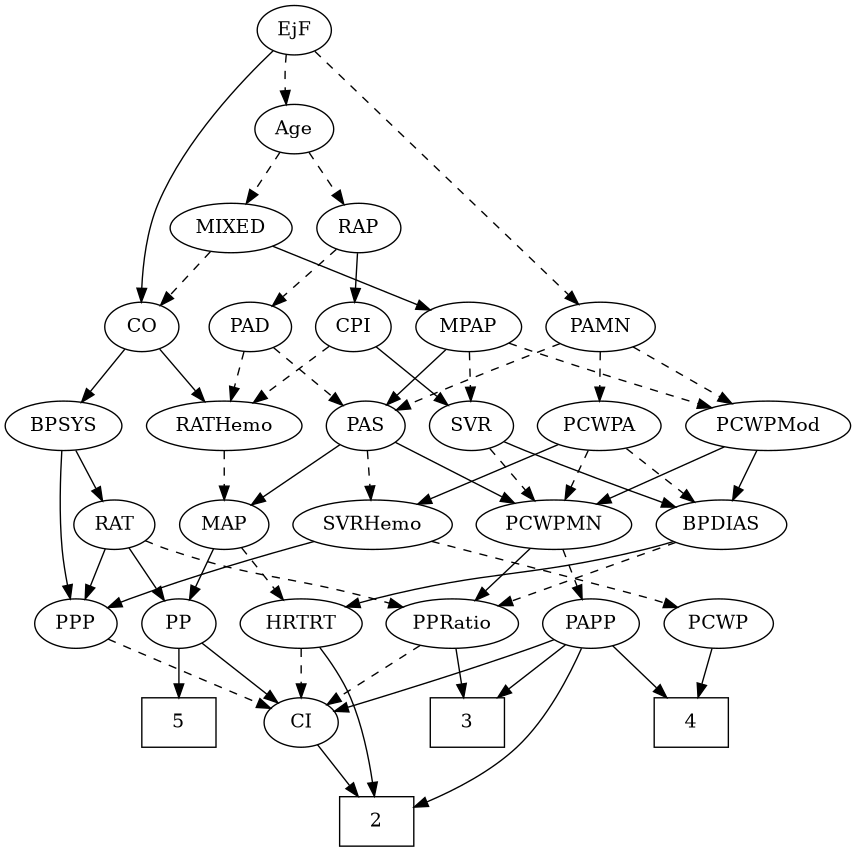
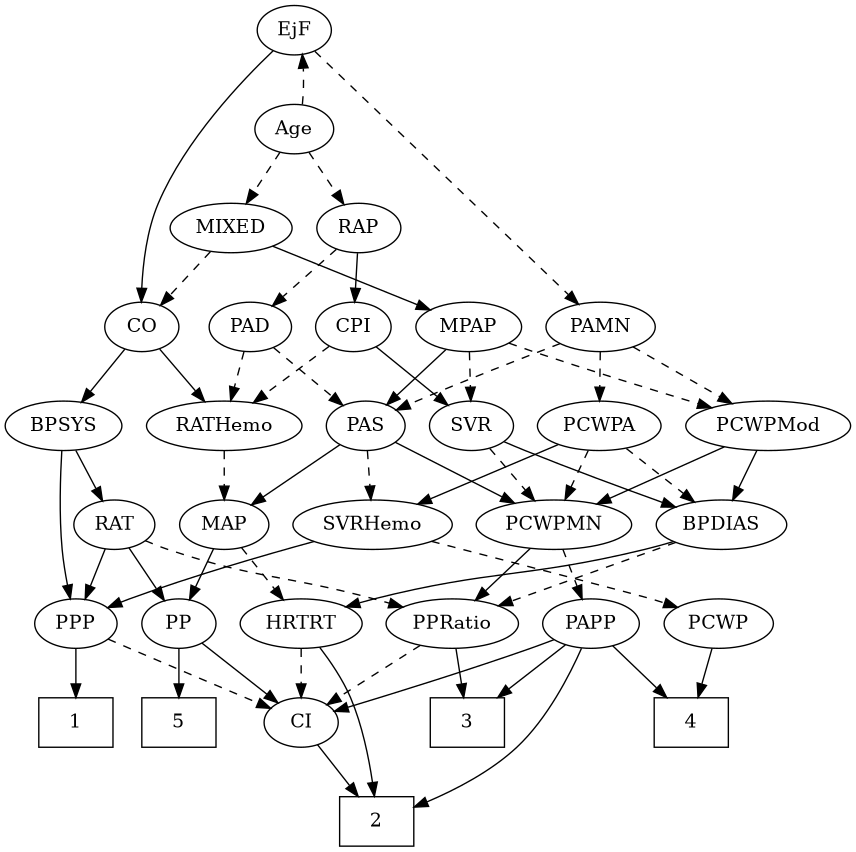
(285, 73) -> (303, 86)
none -> (76, 723)
